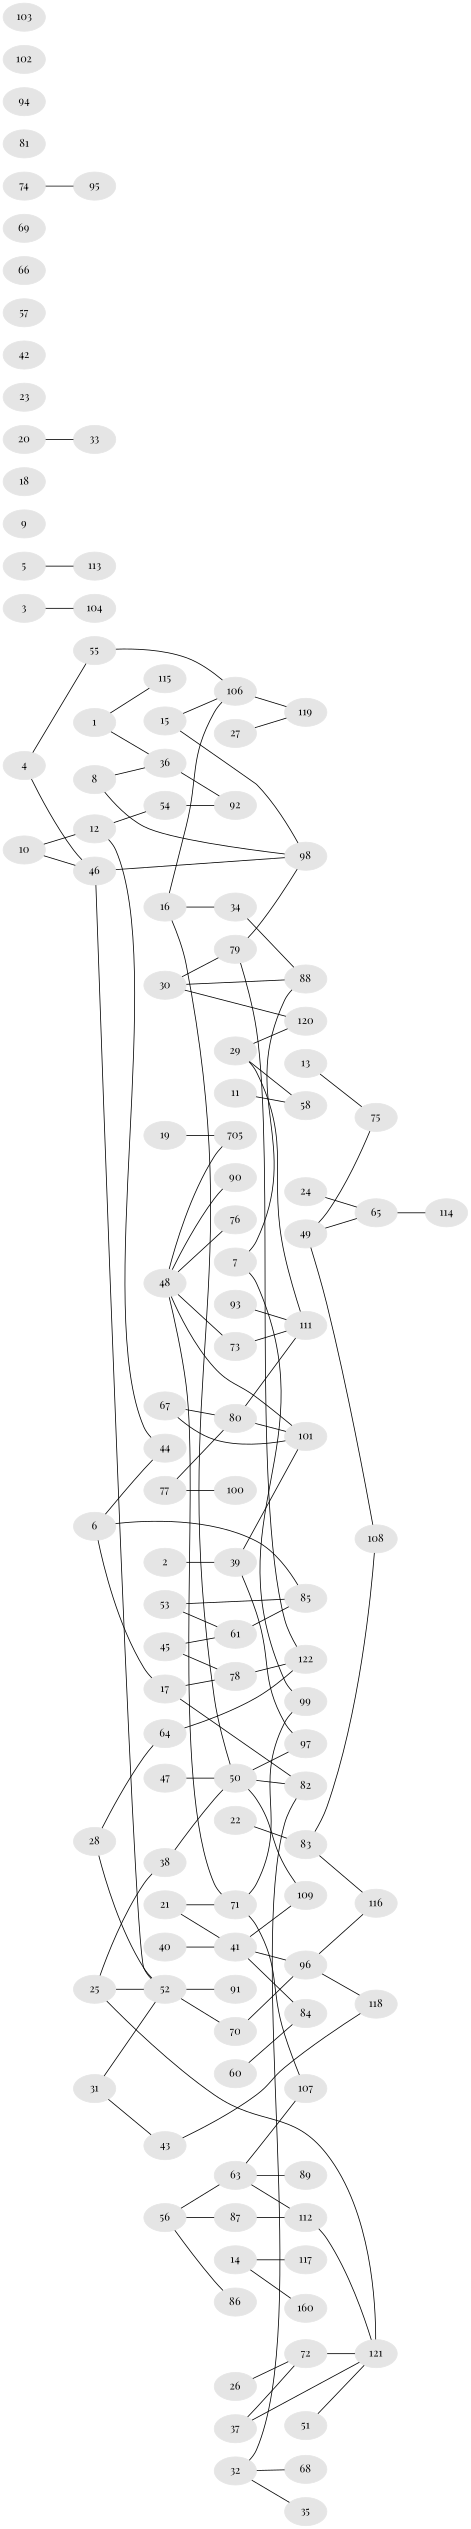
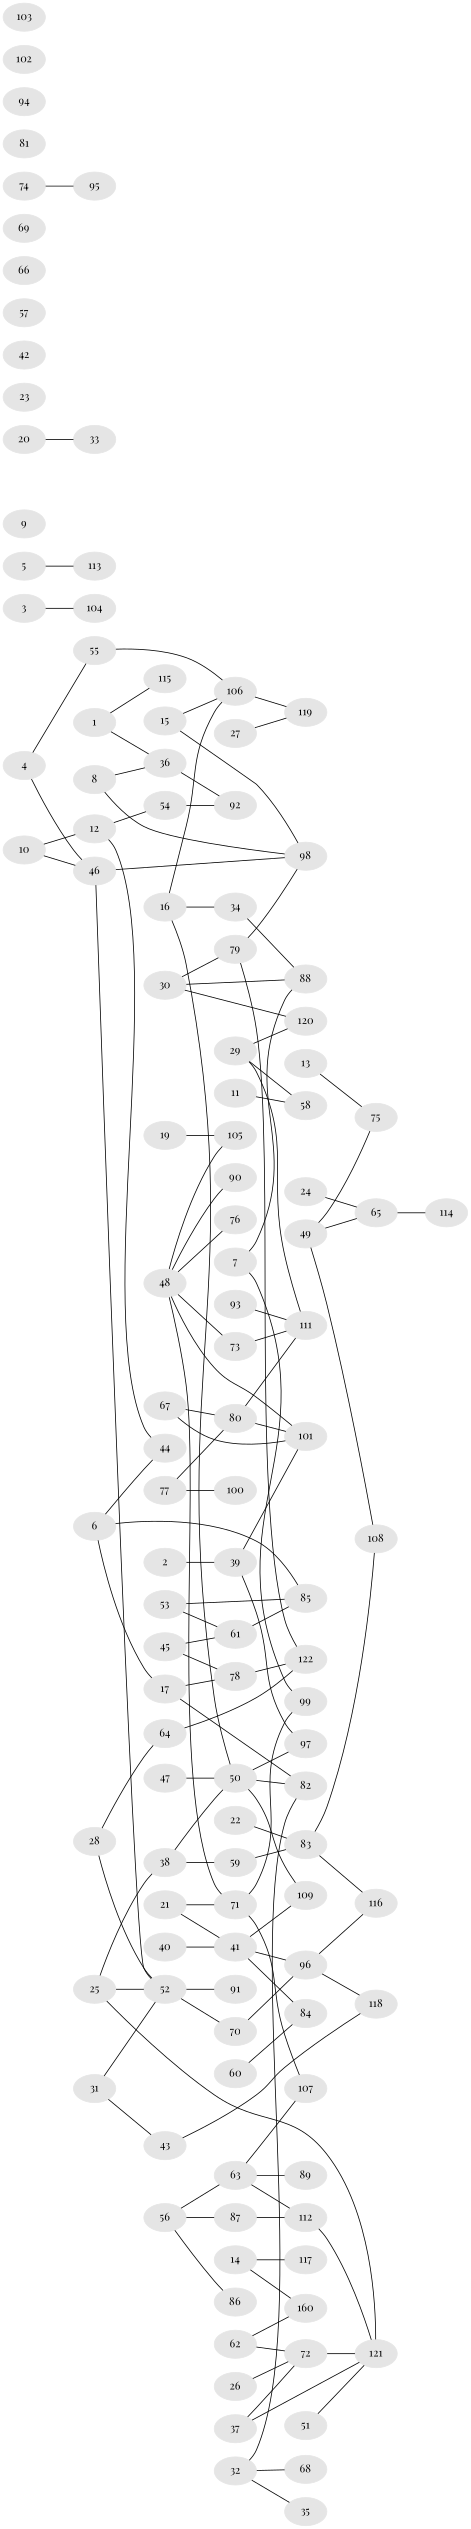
(24, 482) -> none
(235, 1135) -> (235, 1135)
none -> (235, 1863)
none -> (235, 2344)
